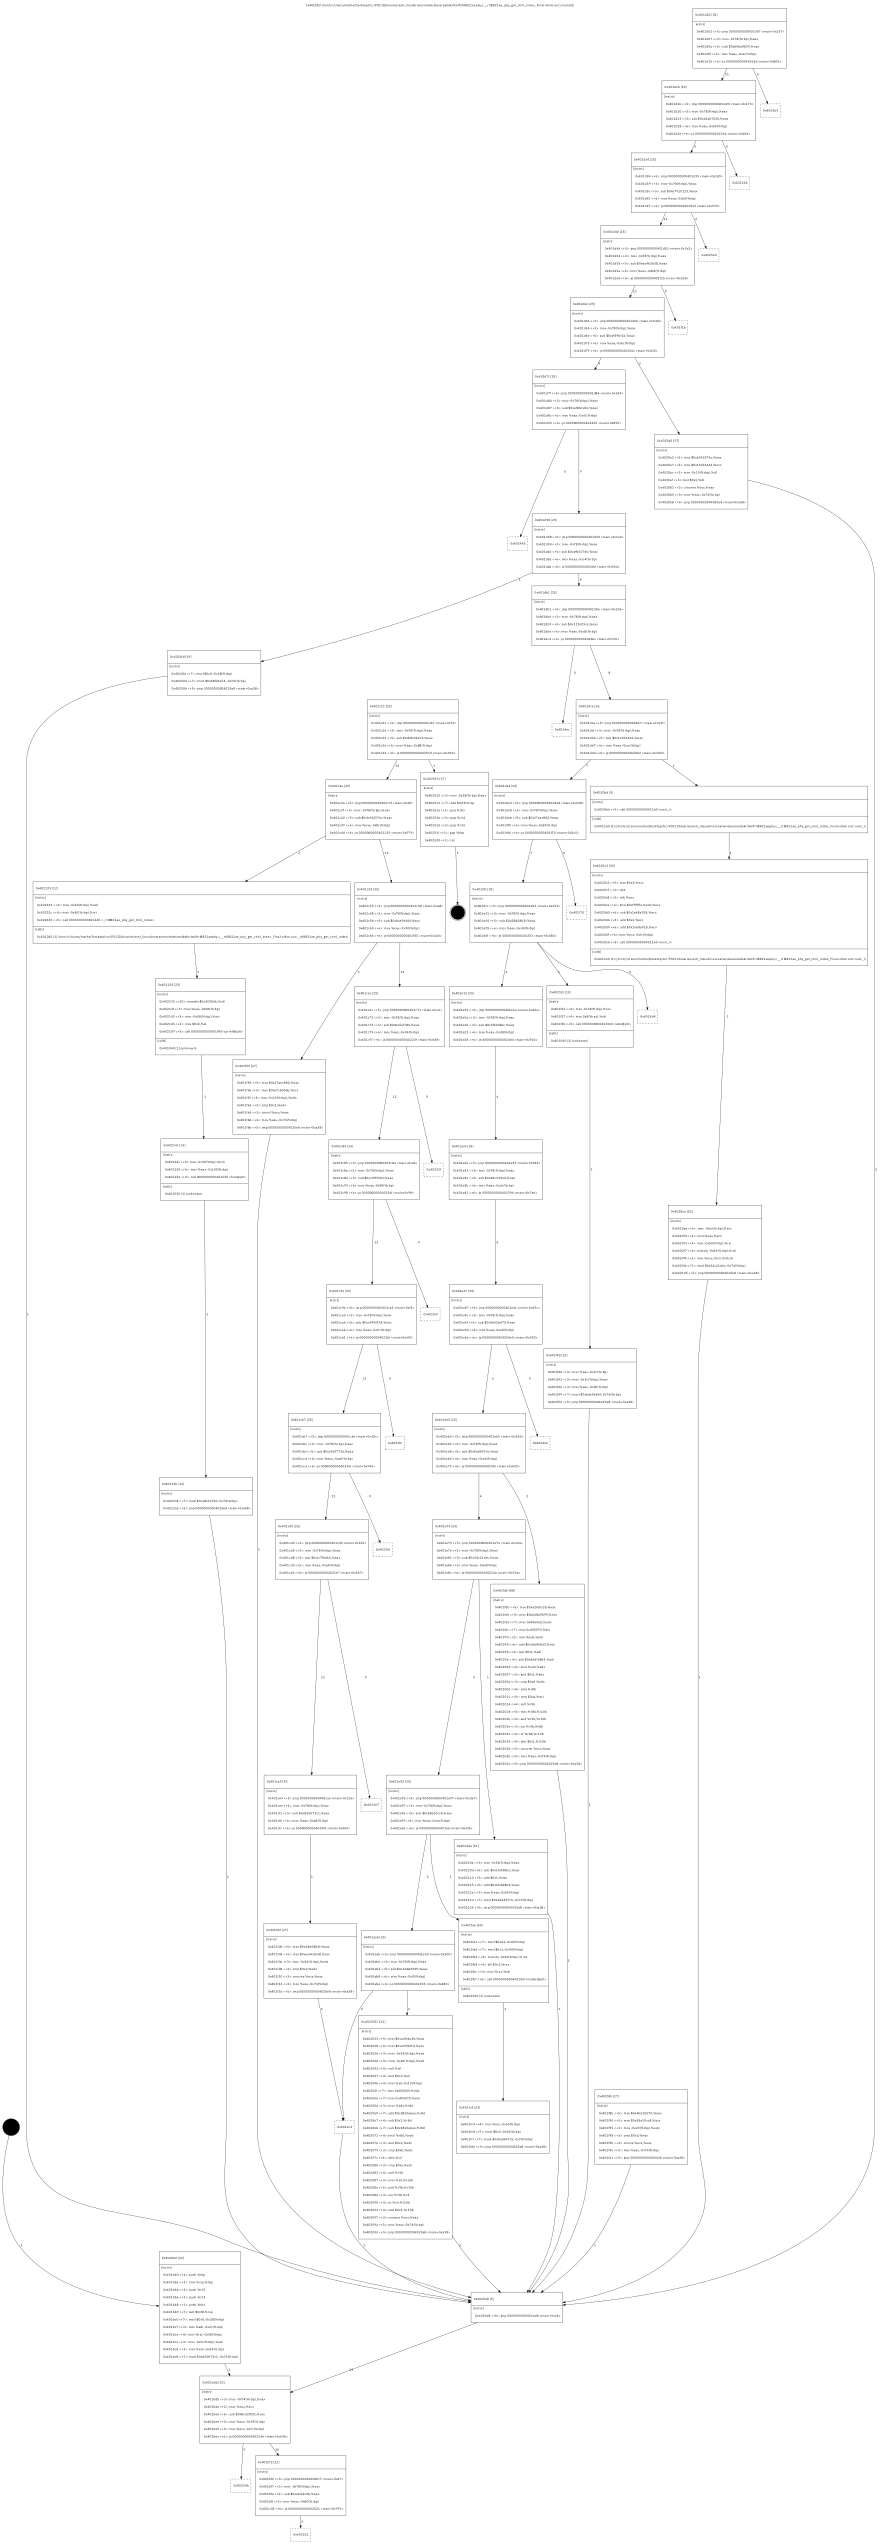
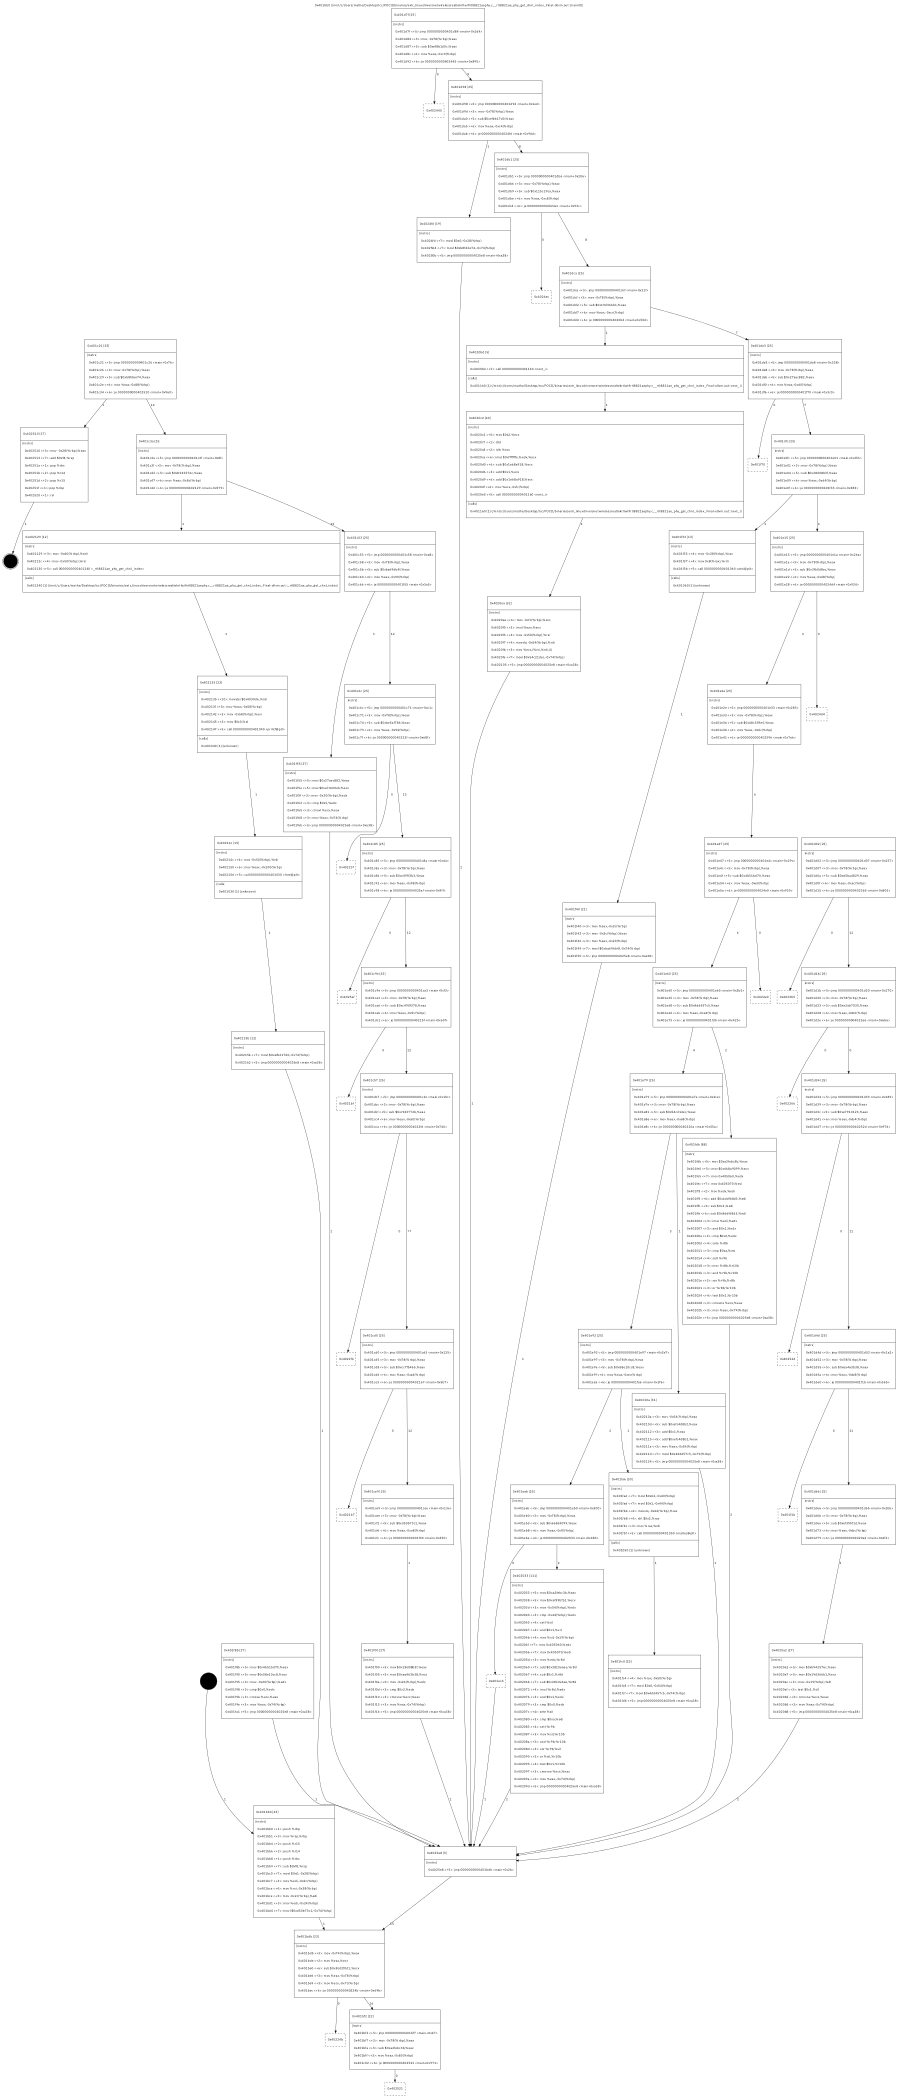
(599, 363) -> none
(599, 970) -> (817, 648)
(330, 2058) -> (442, 1781)
